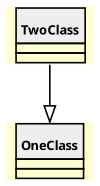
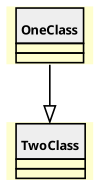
(50, 85) -> (50, 85)
